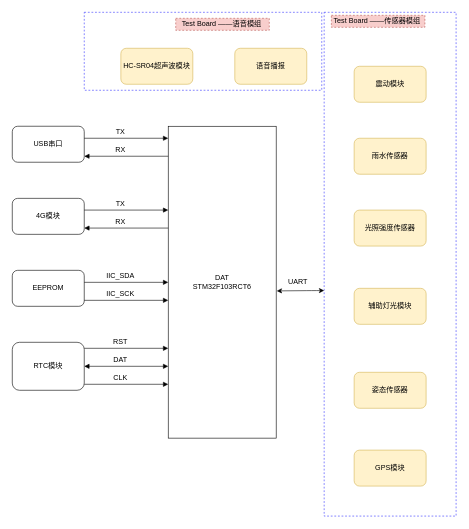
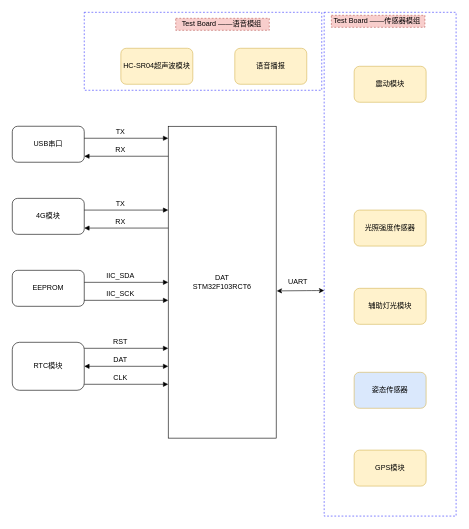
(390, 156) -> none
(390, 390) -> (390, 390)
